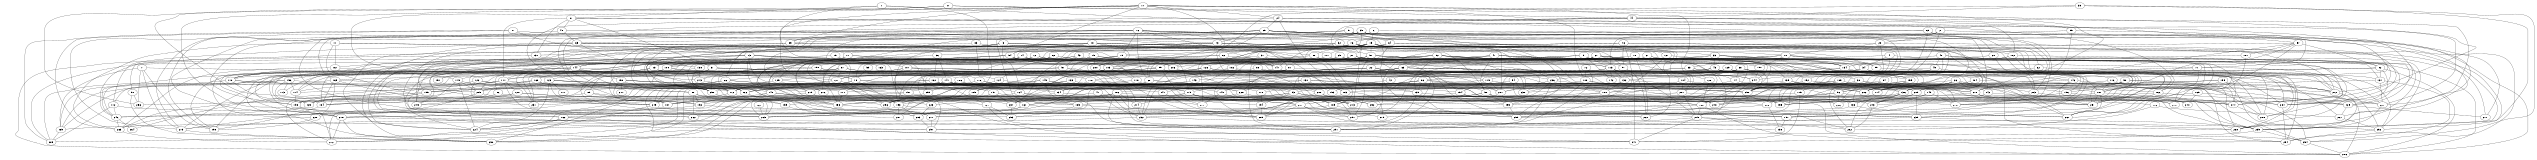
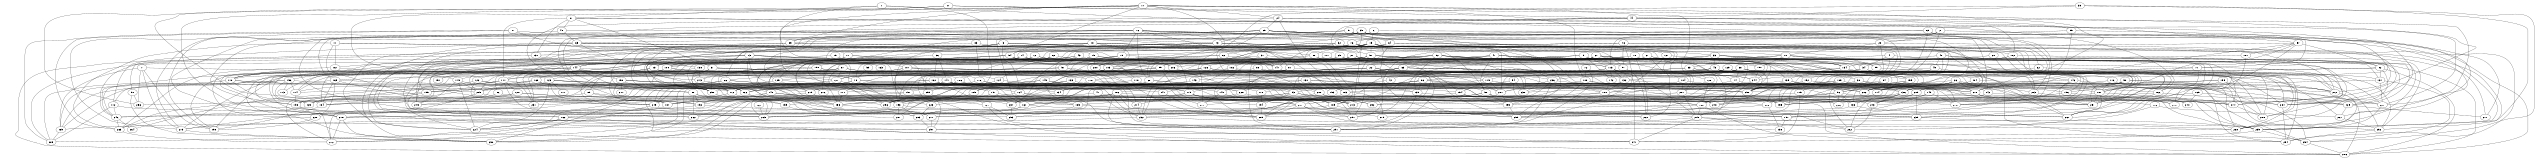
(1131, 99) -> (1463, 73)
